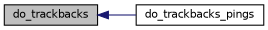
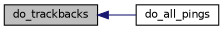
(200, 15) -> (177, 15)
